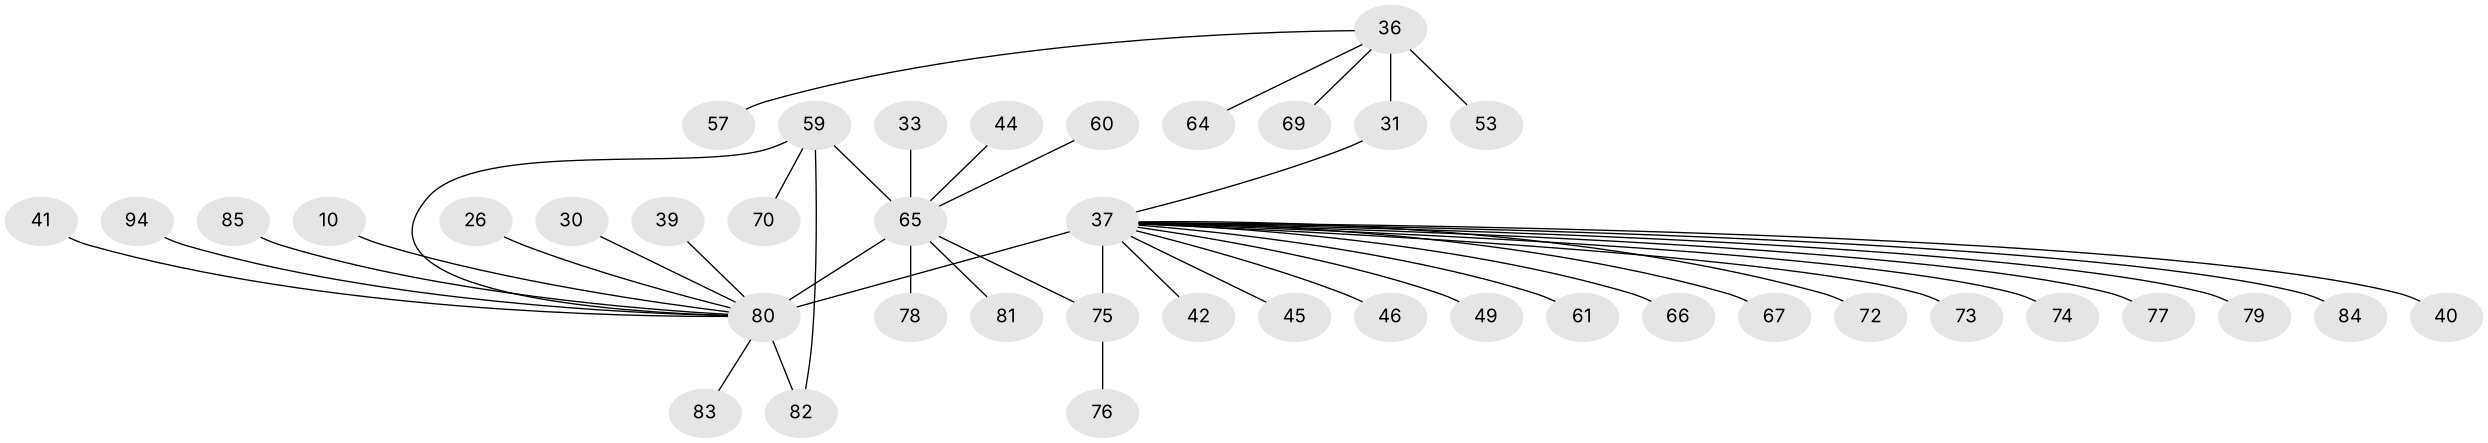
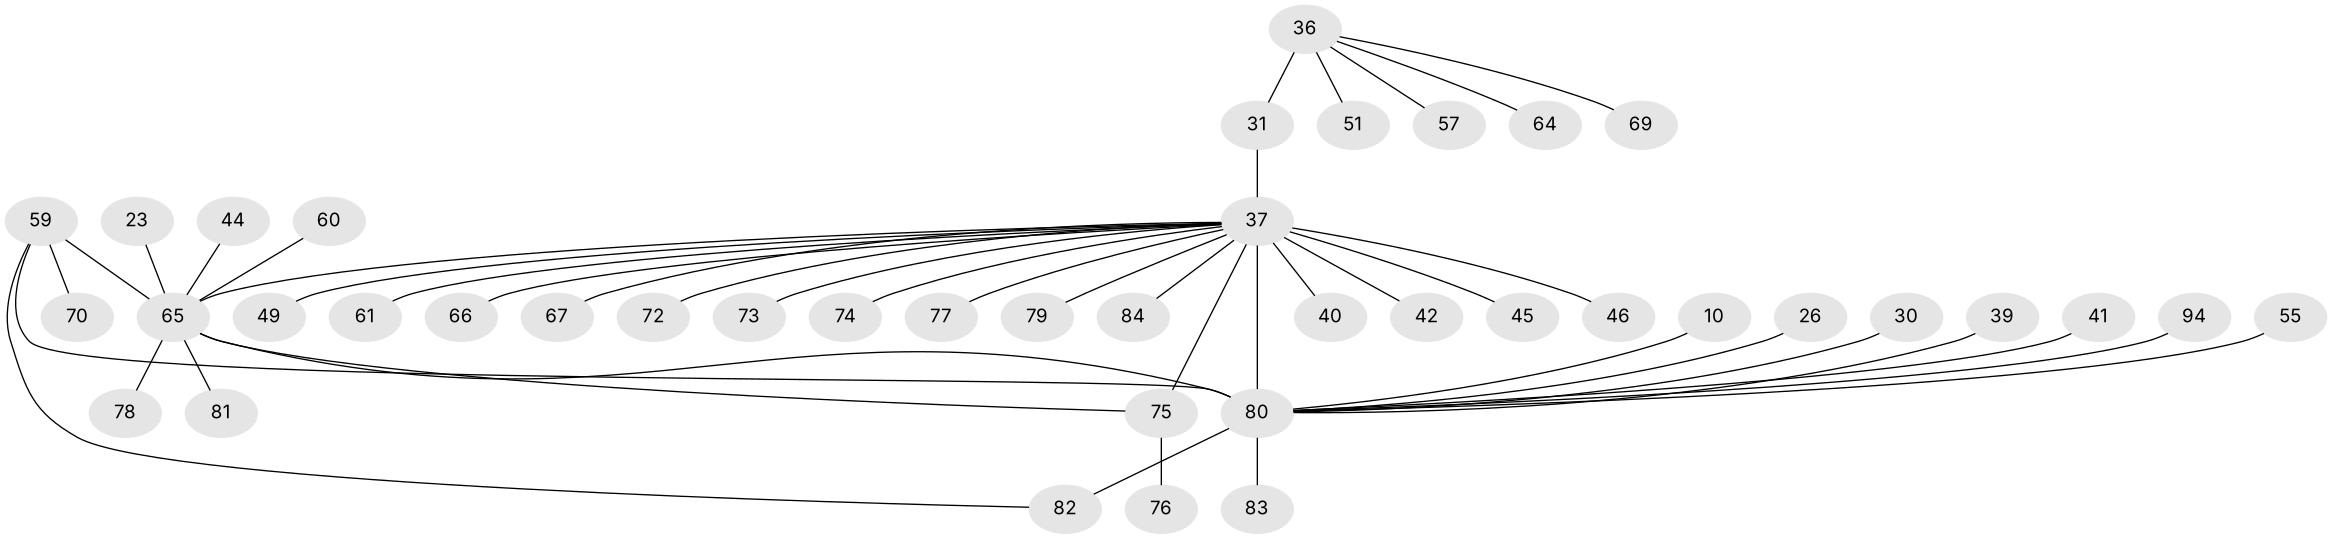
(911, 125) -> (137, 221)
(1487, 125) -> (1353, 125)
(233, 221) -> (2291, 317)
none -> (504, 256)
